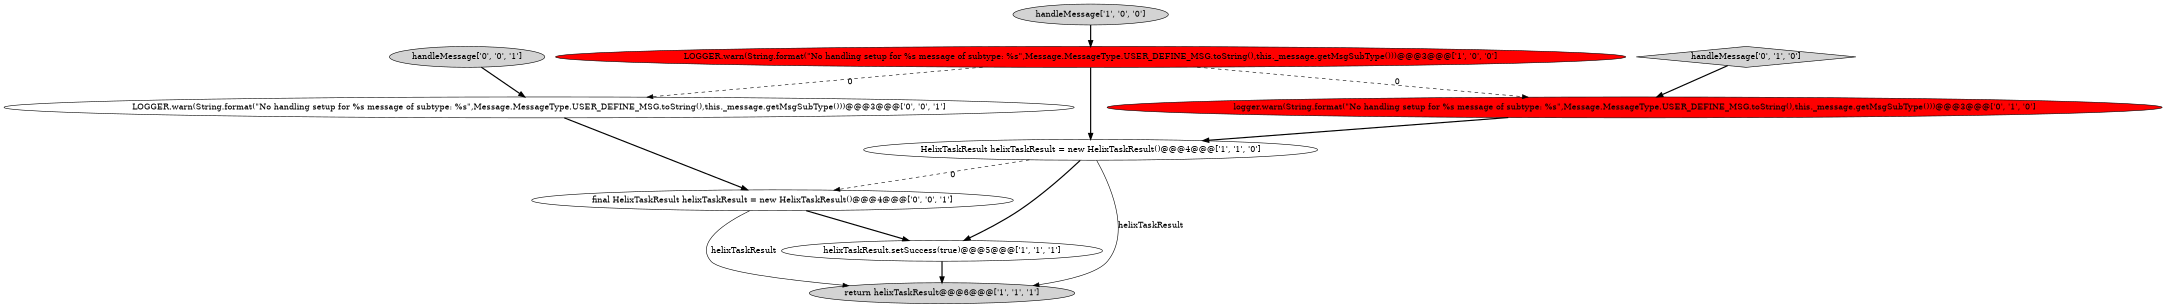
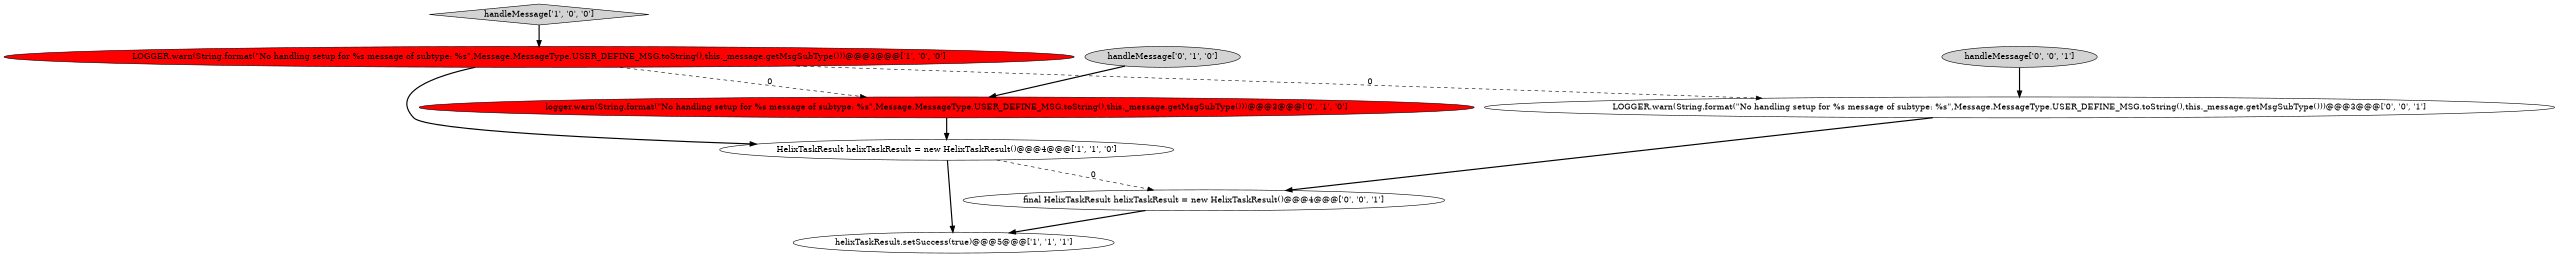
(1091, 15) -> (539, 15)
(1746, 57) -> (1163, 57)
(942, 293) -> none
